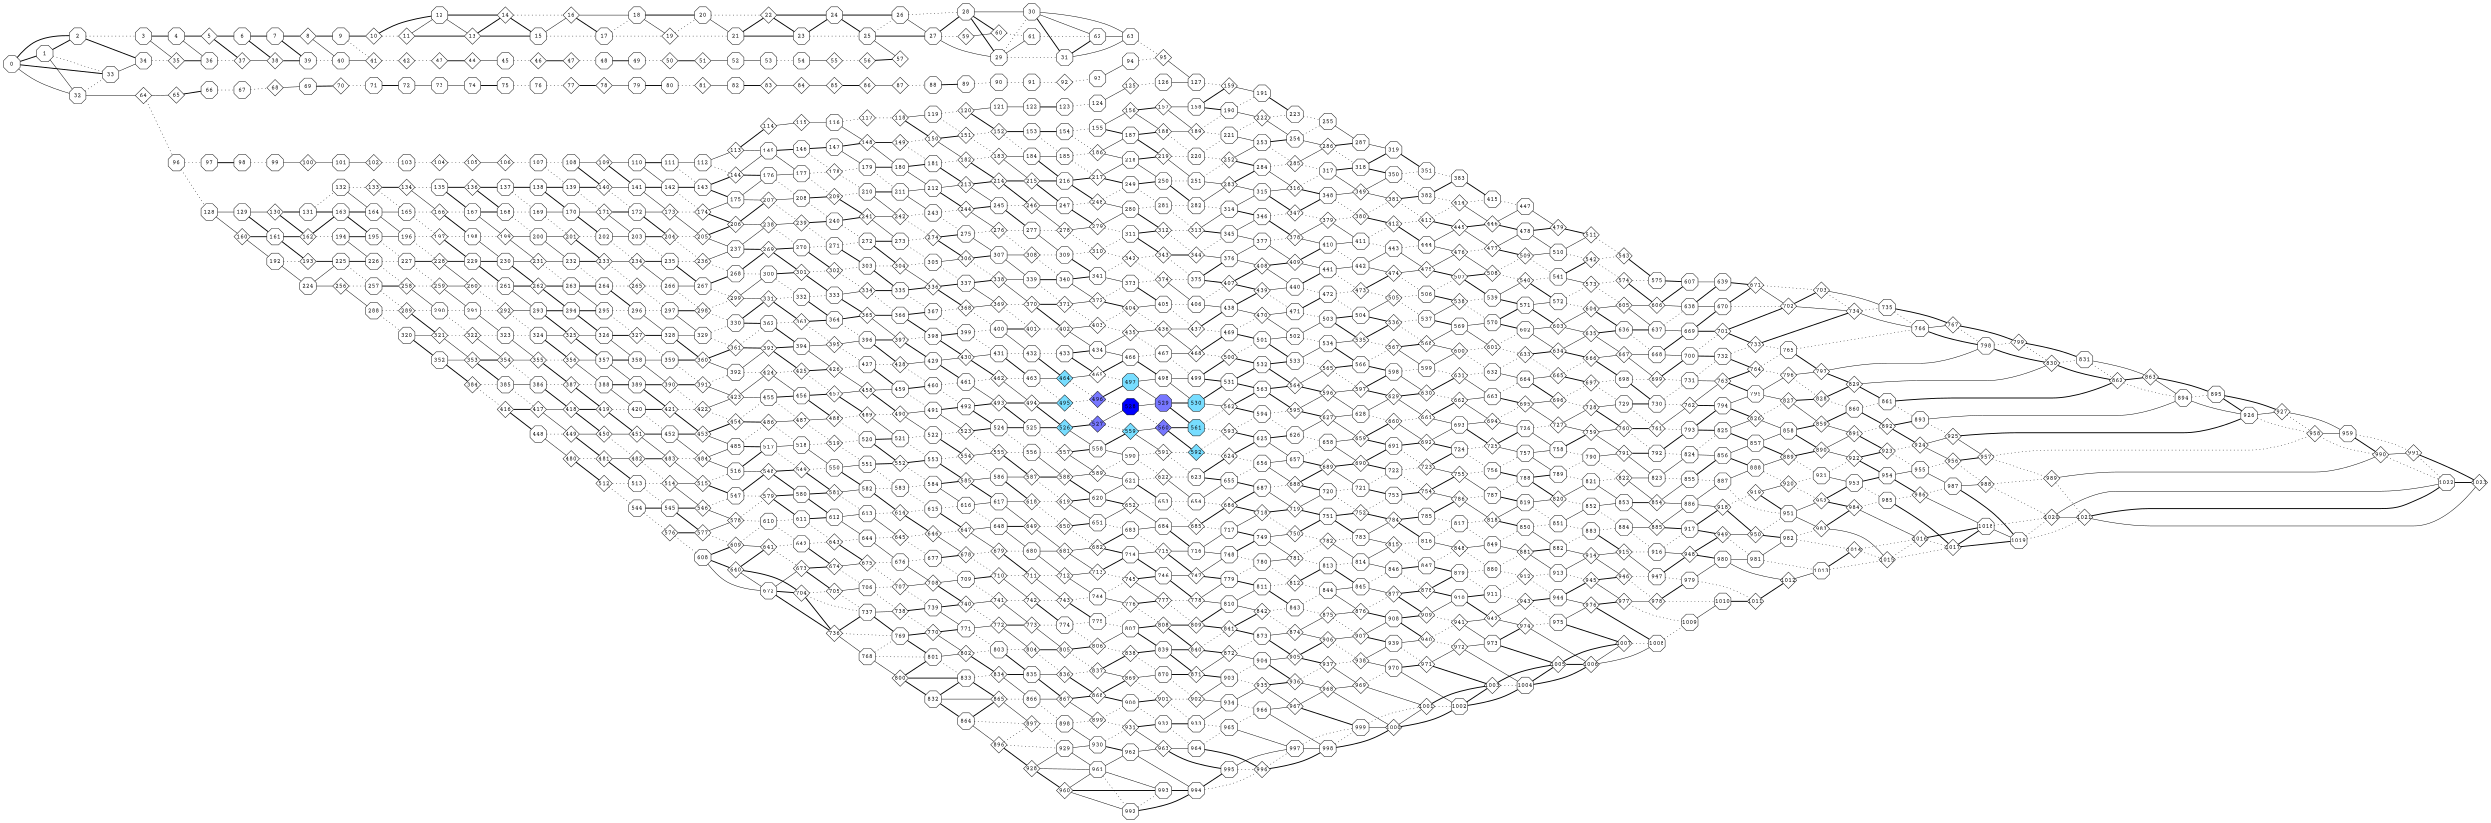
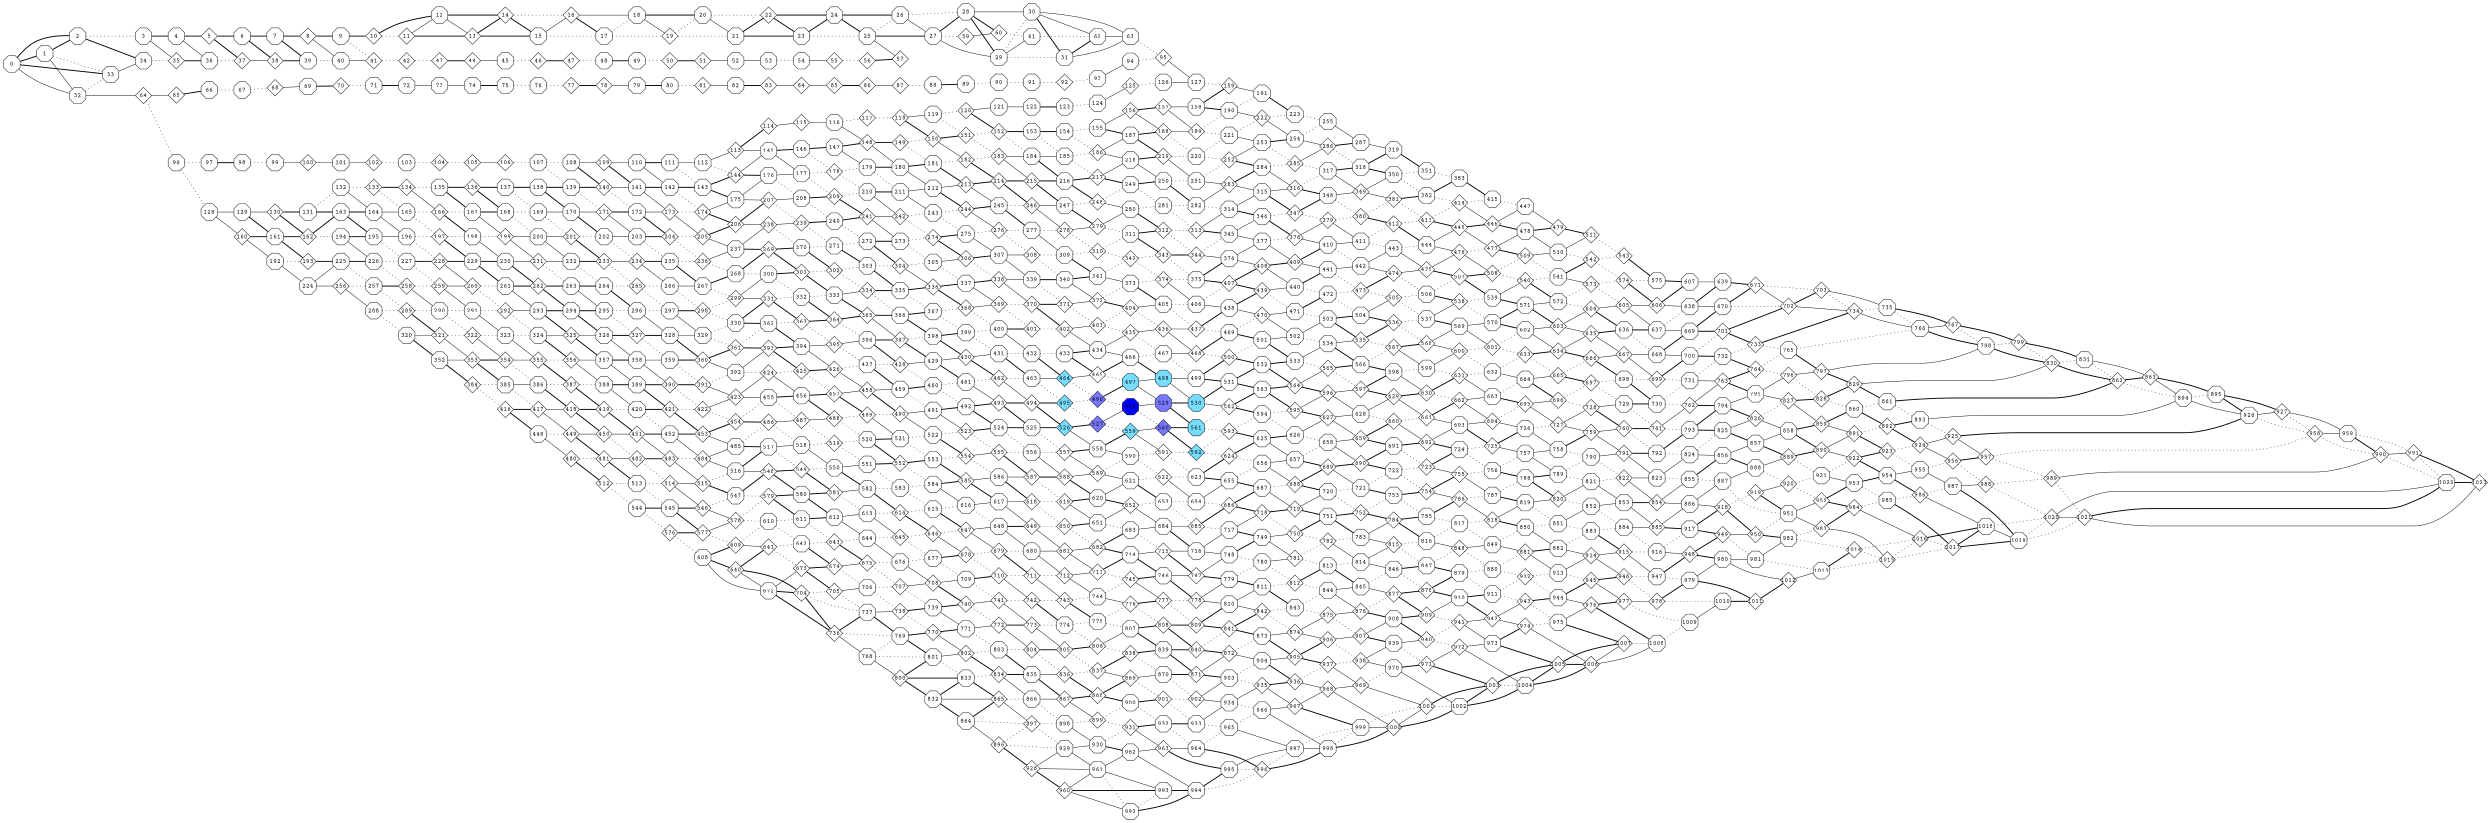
(834, 320) -> (834, 320)
(1163, 378) -> (1163, 378)
(1725, 587) -> (1725, 587)
